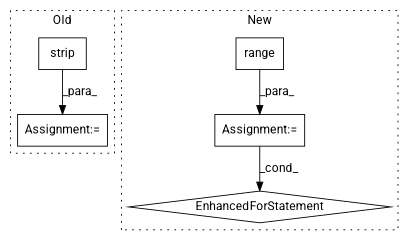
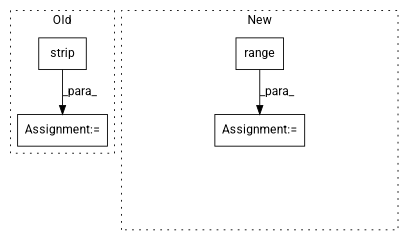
(260, 207) -> none
